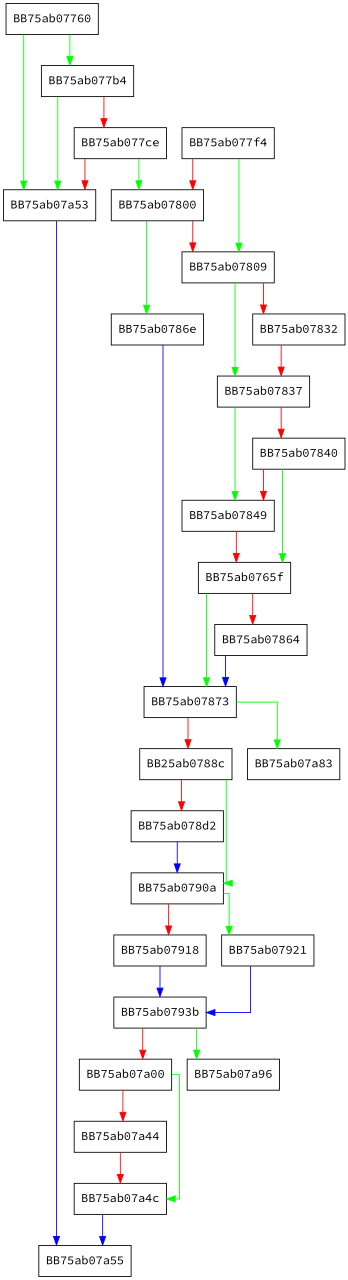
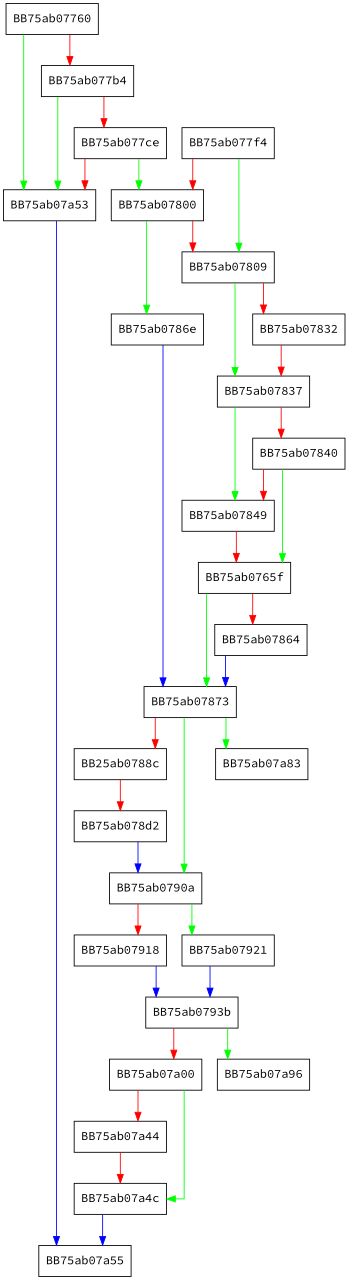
(70, 46) -> (70, 46)
(226, 832) -> (184, 791)
